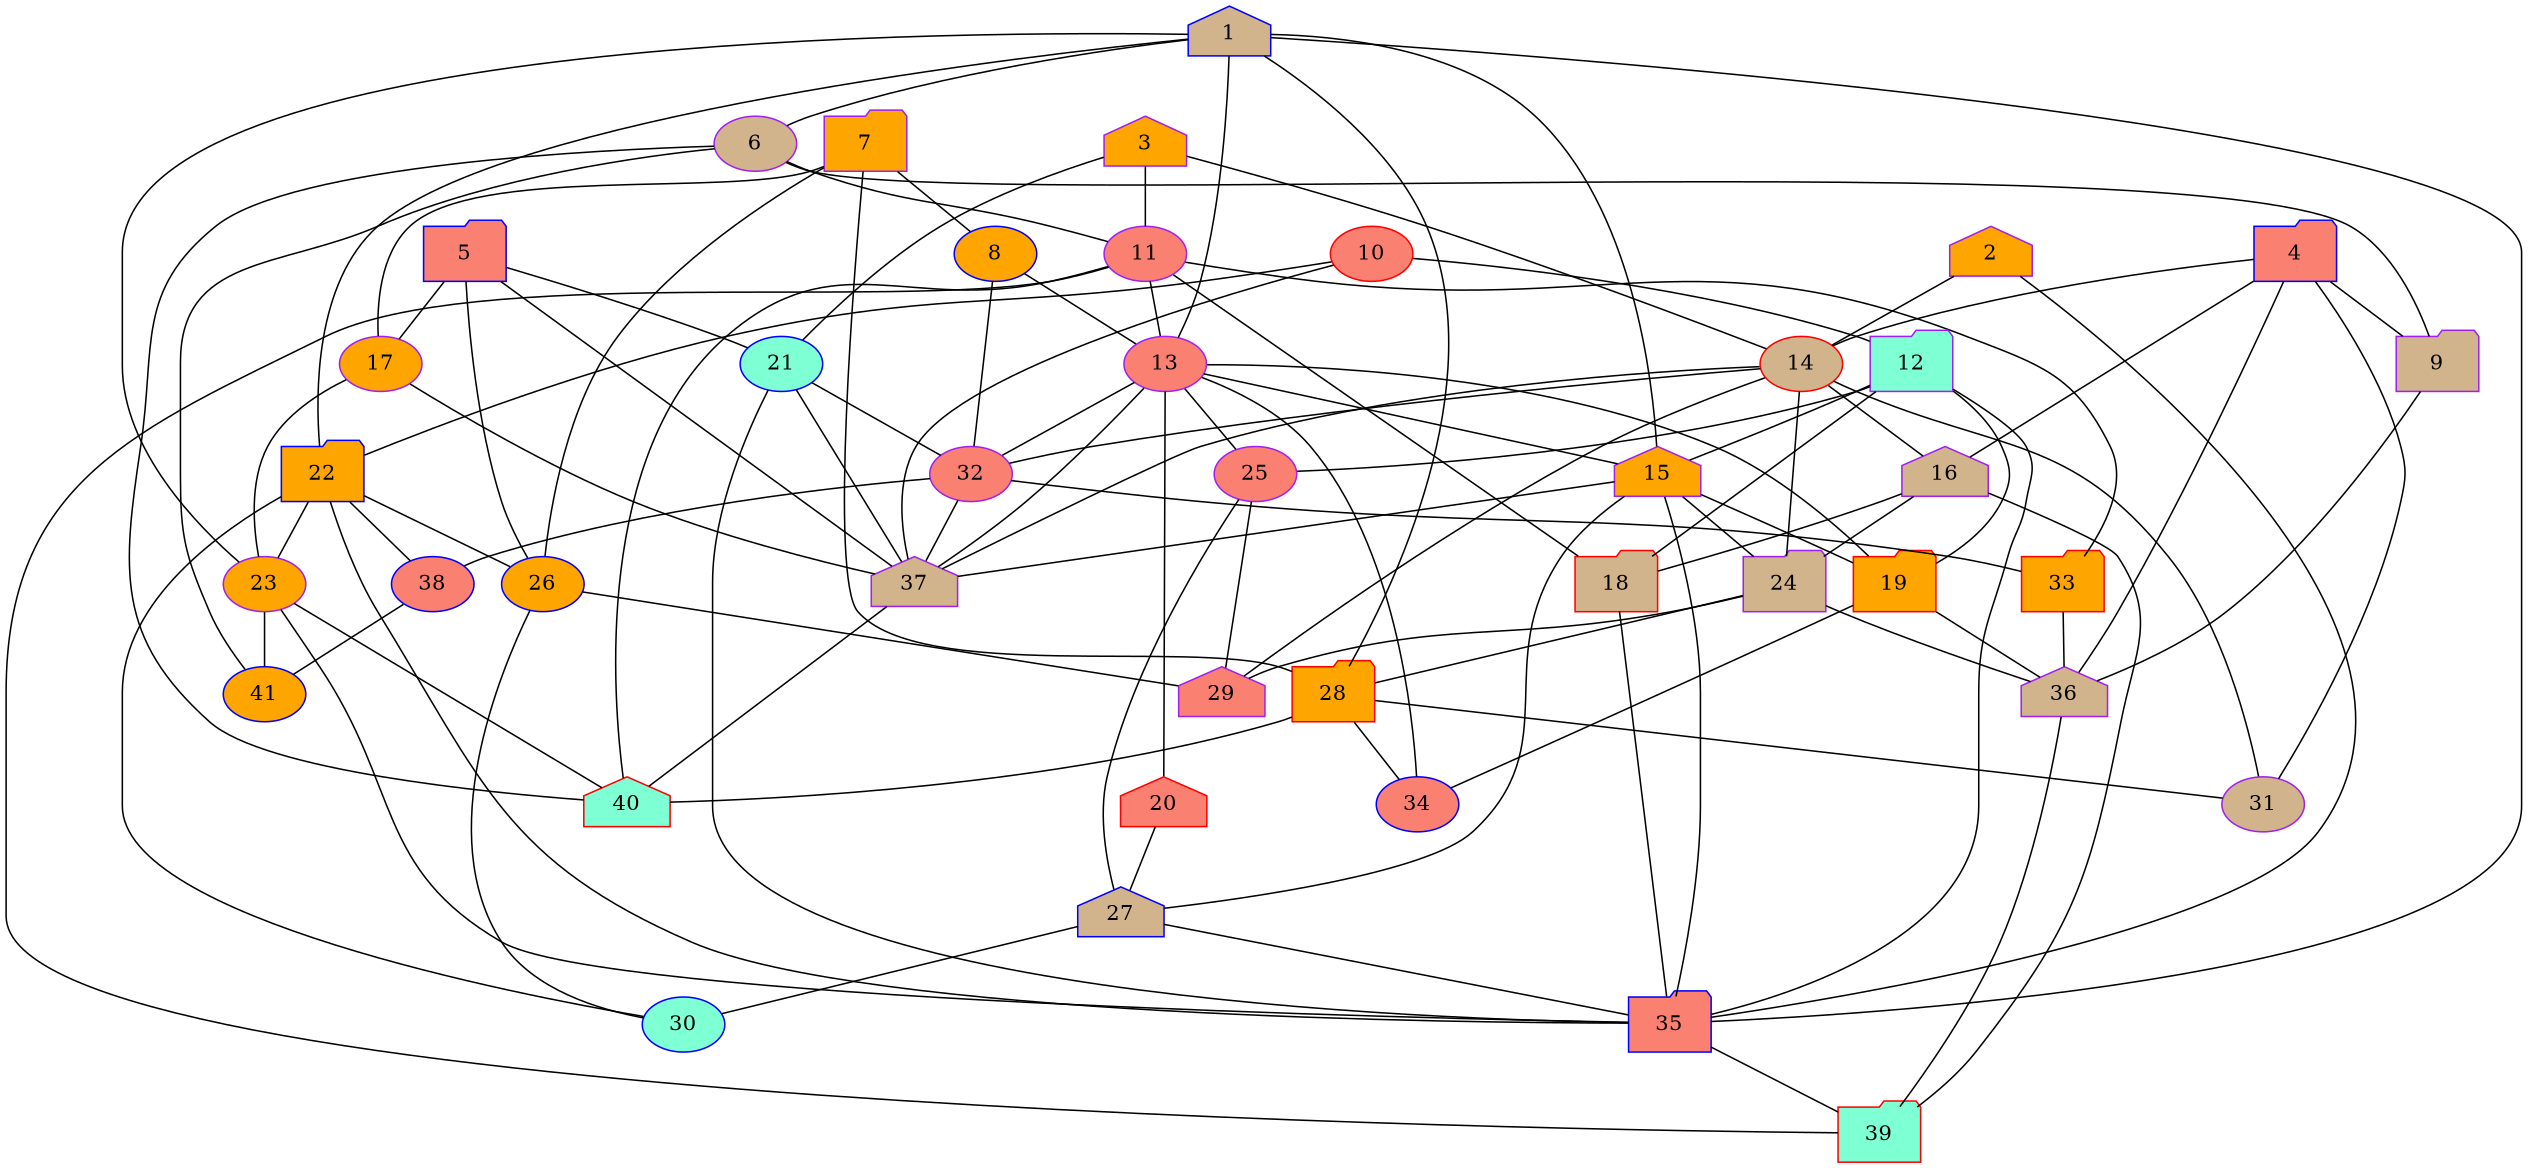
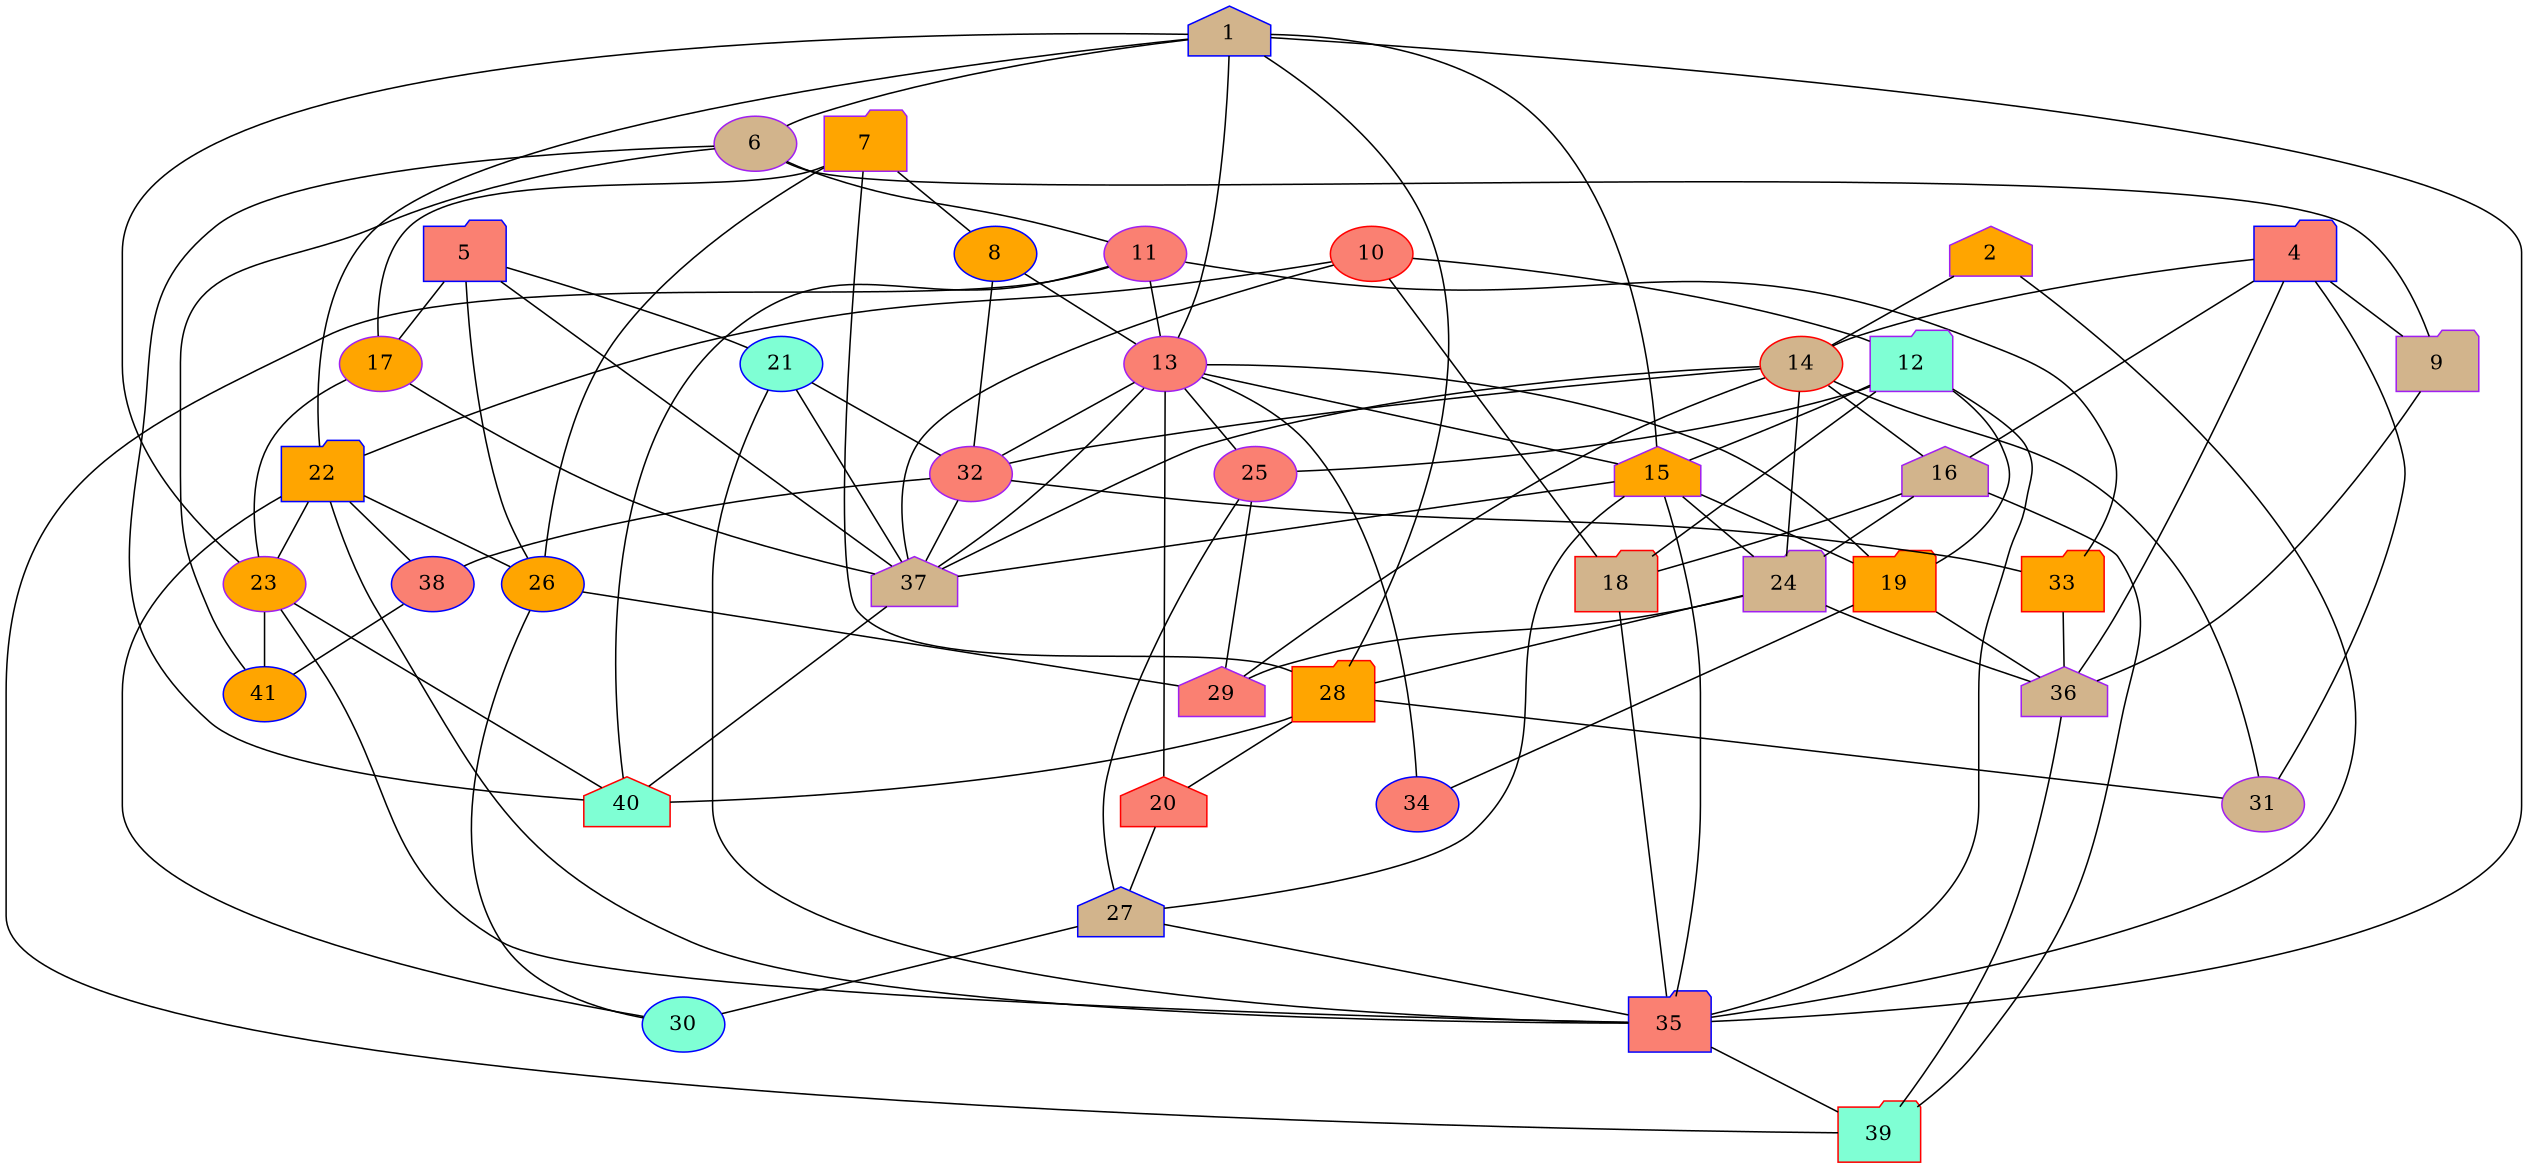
(1145, 144) -> none
(1396, 430) -> (1493, 418)
(1377, 751) -> (1240, 755)
